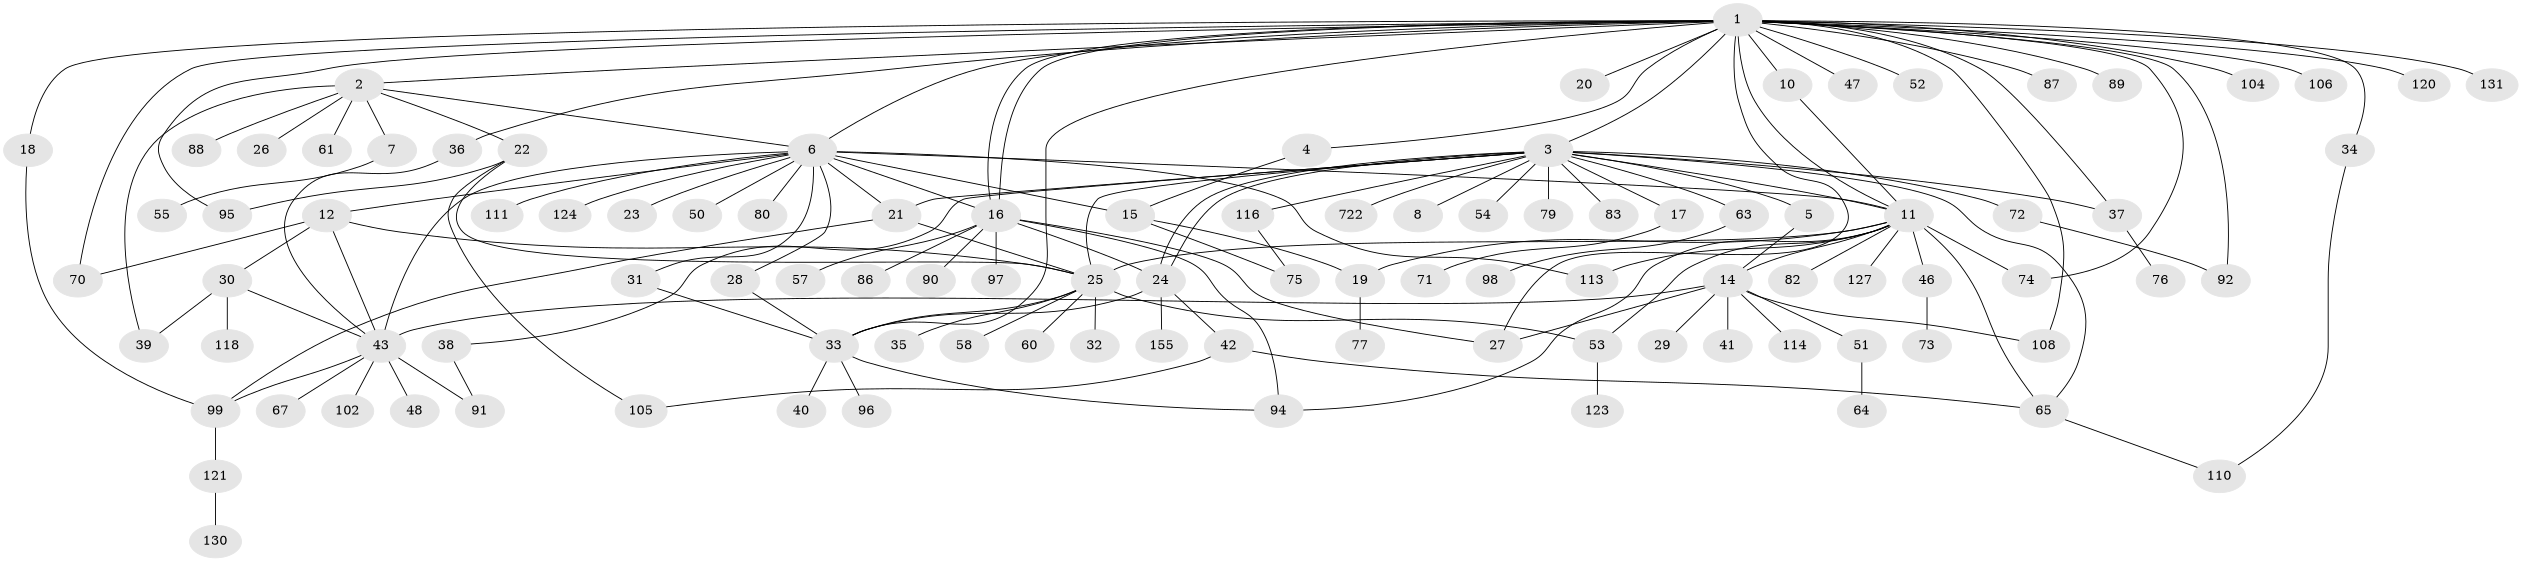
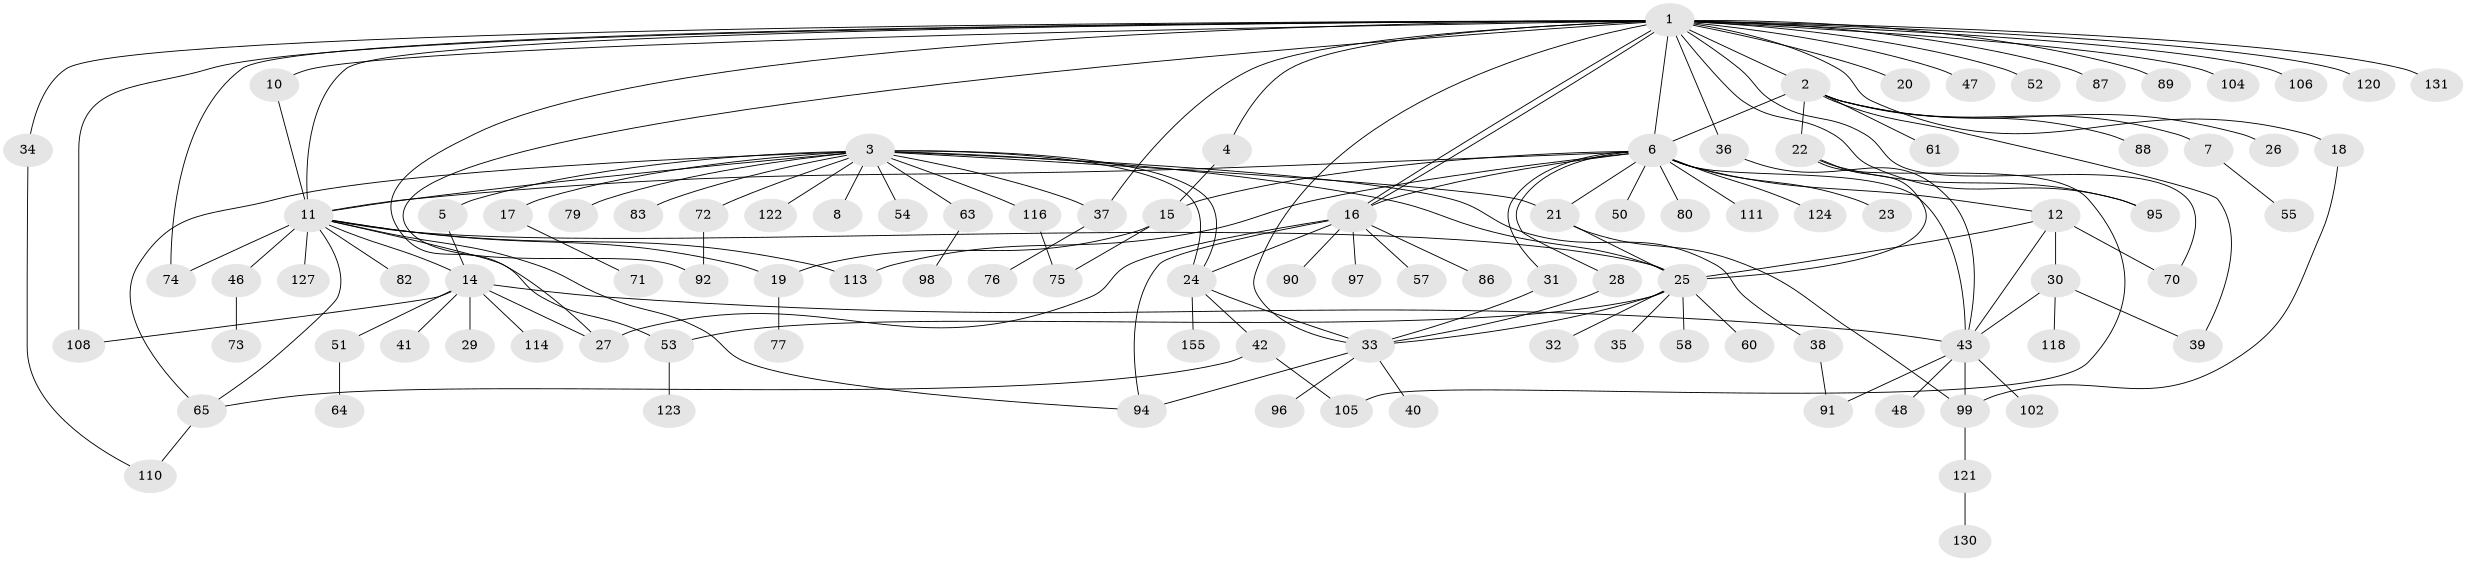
(1653, 97) -> none
(1351, 216) -> (771, 216)
(281, 411) -> none
